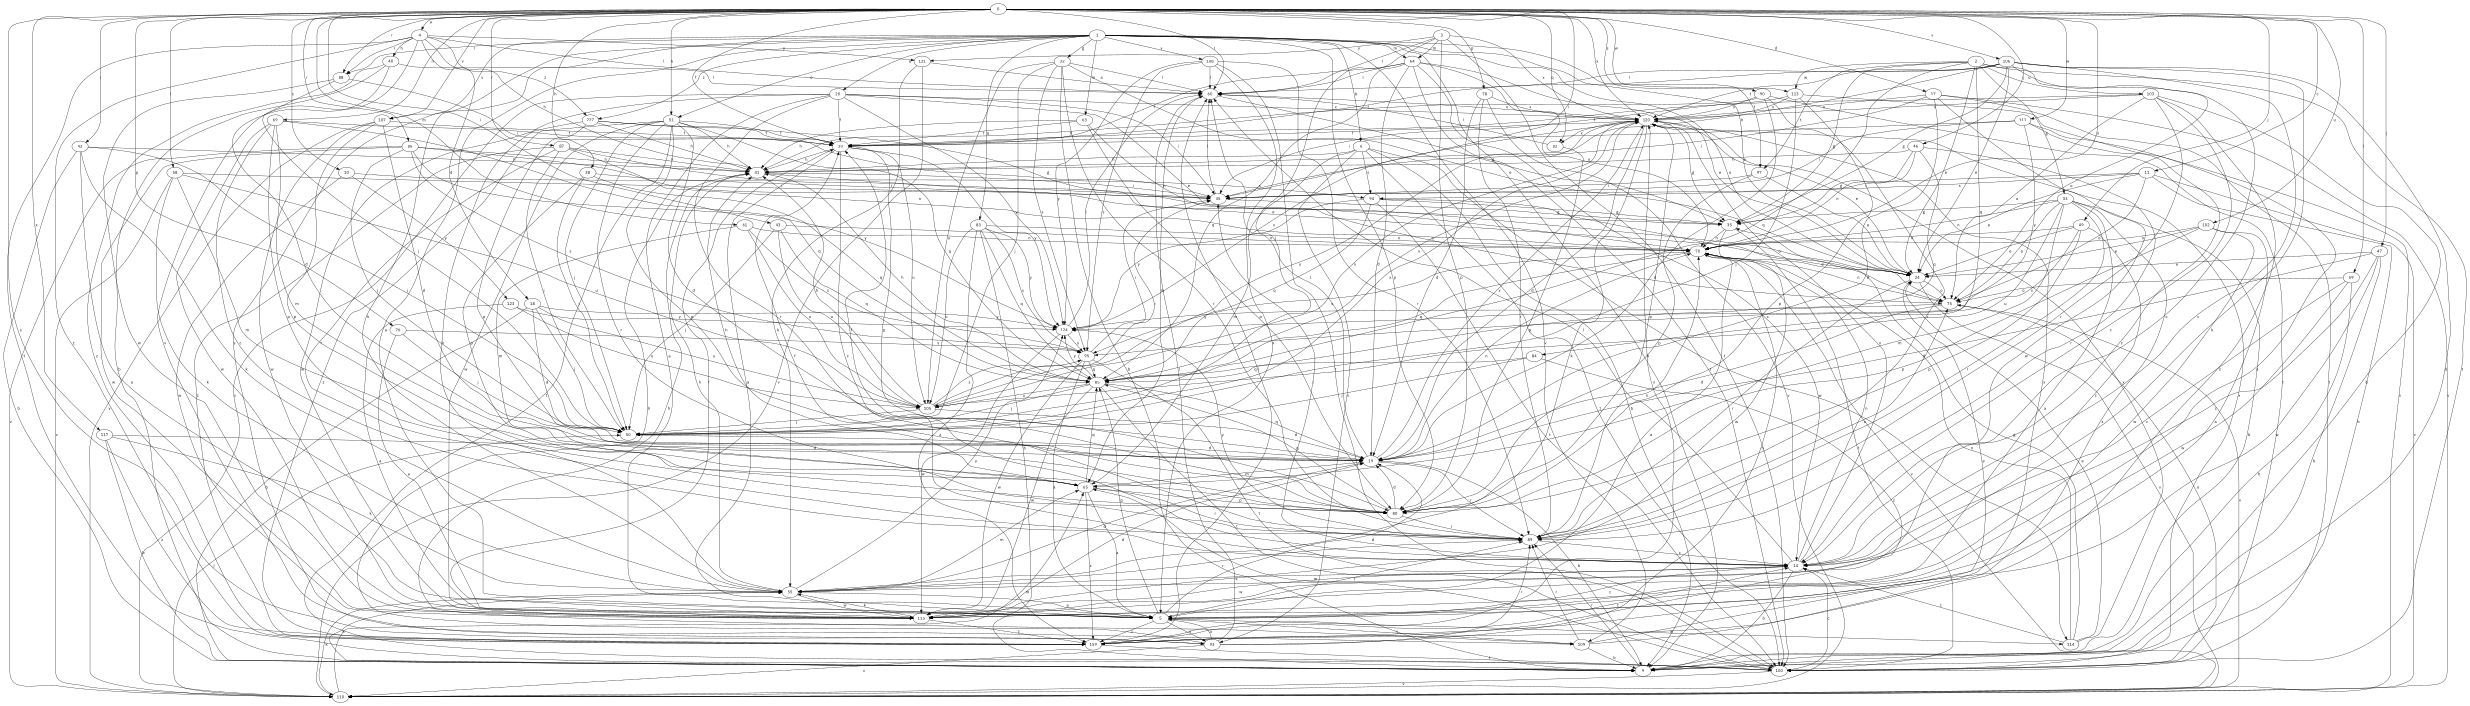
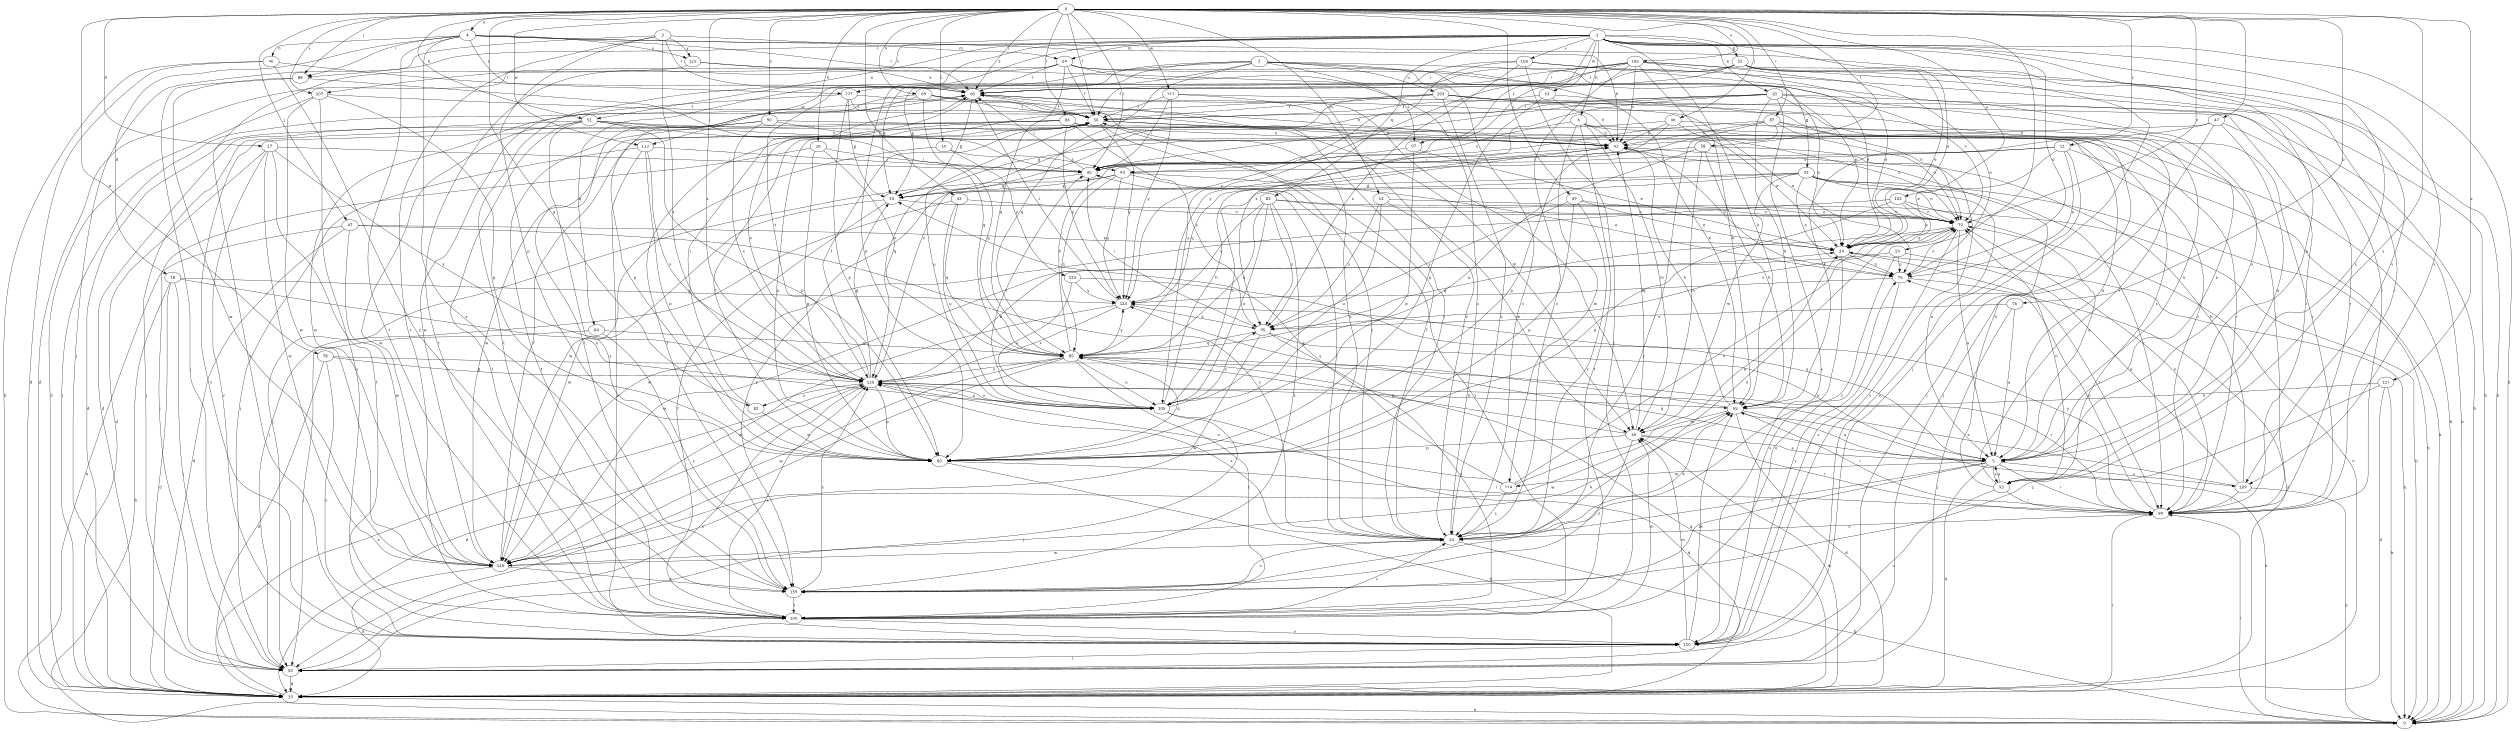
(1530, 107) -> (479, 369)
(774, 134) -> (1044, 106)
(567, 258) -> (538, 276)
(1163, 291) -> (1567, 264)
none -> (1406, 369)
